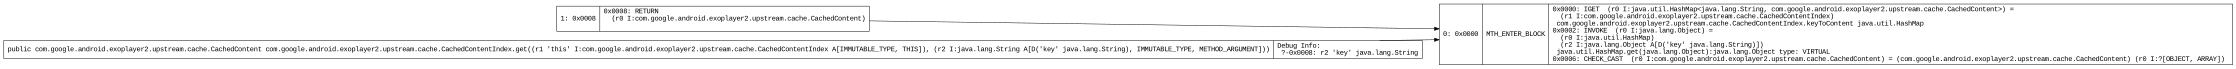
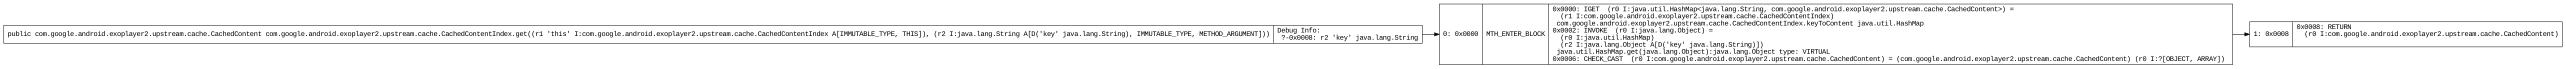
(1152, 25) -> (2239, 34)
